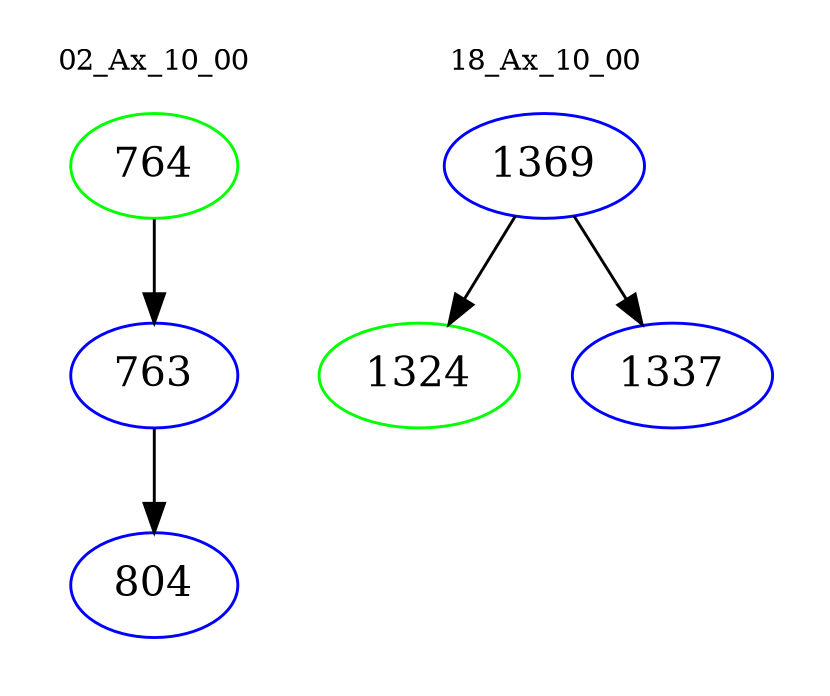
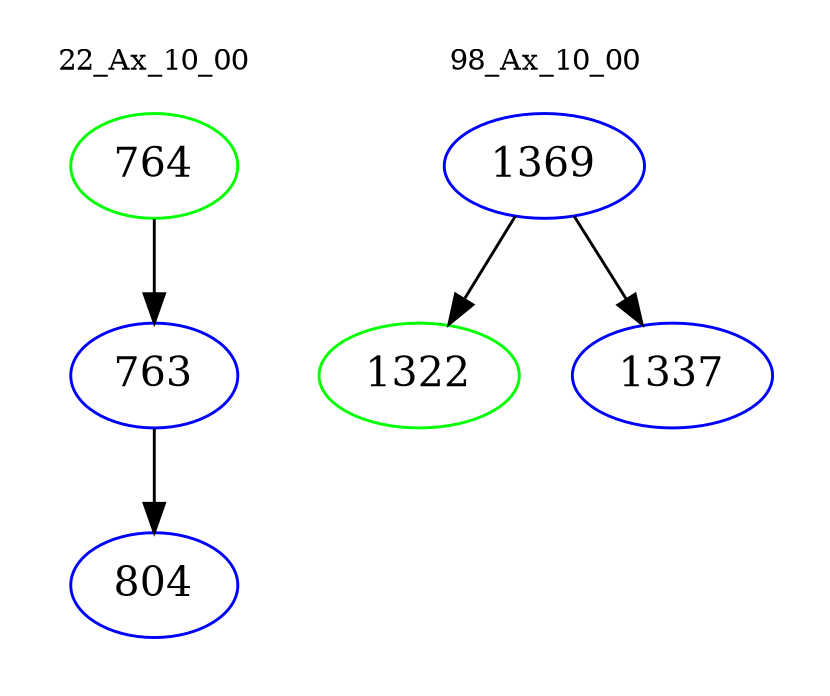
(154, 63) -> (154, 63)
(546, 63) -> (546, 63)
(419, 376) -> (419, 376)
